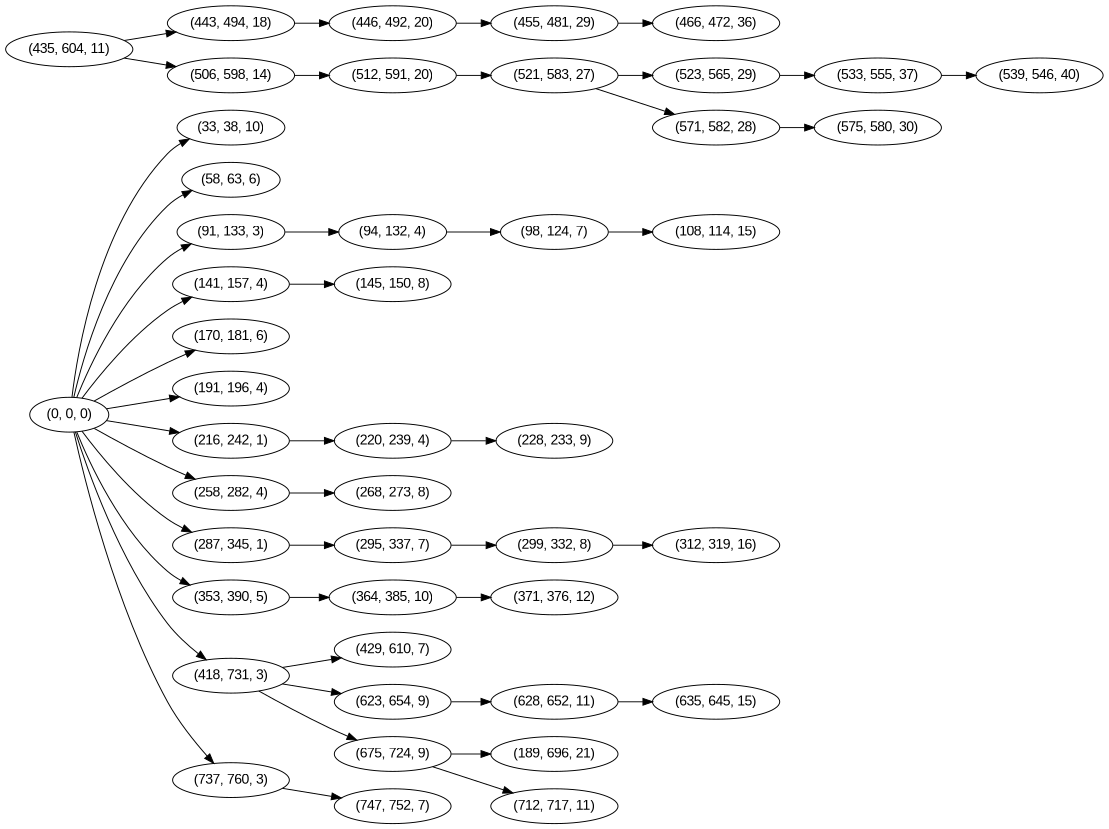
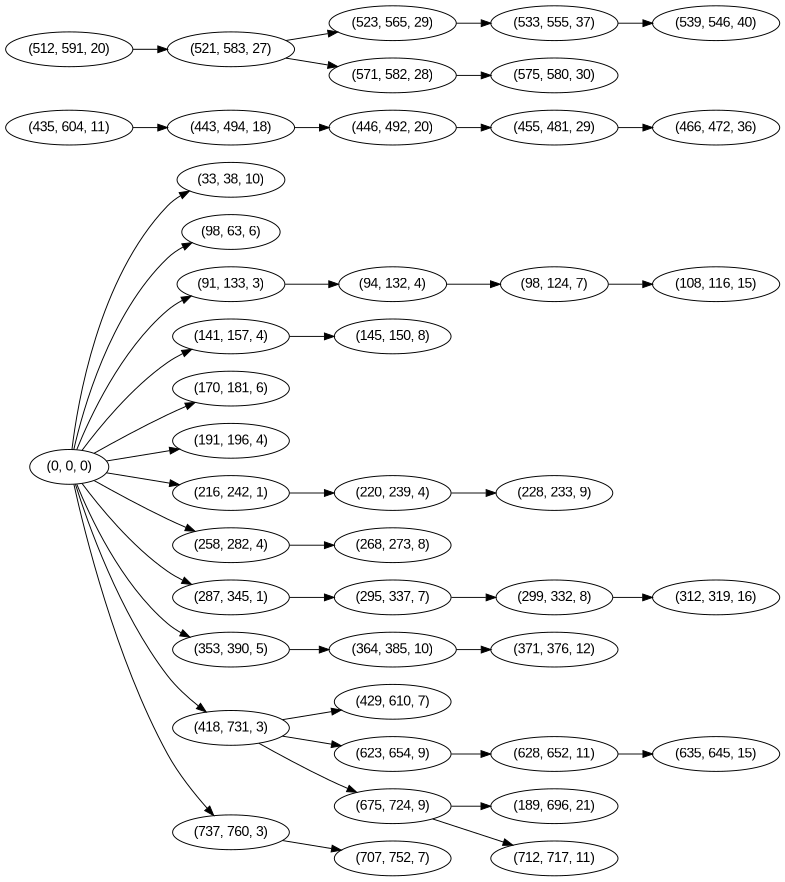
(231, 75) -> none
(231, 180) -> (231, 232)
(716, 232) -> (716, 284)
(393, 806) -> (393, 858)
